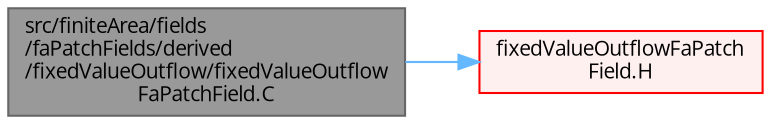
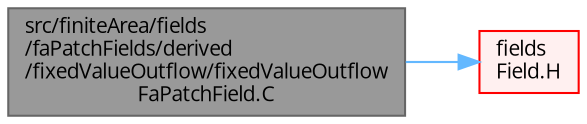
(621, 62) -> (529, 62)
